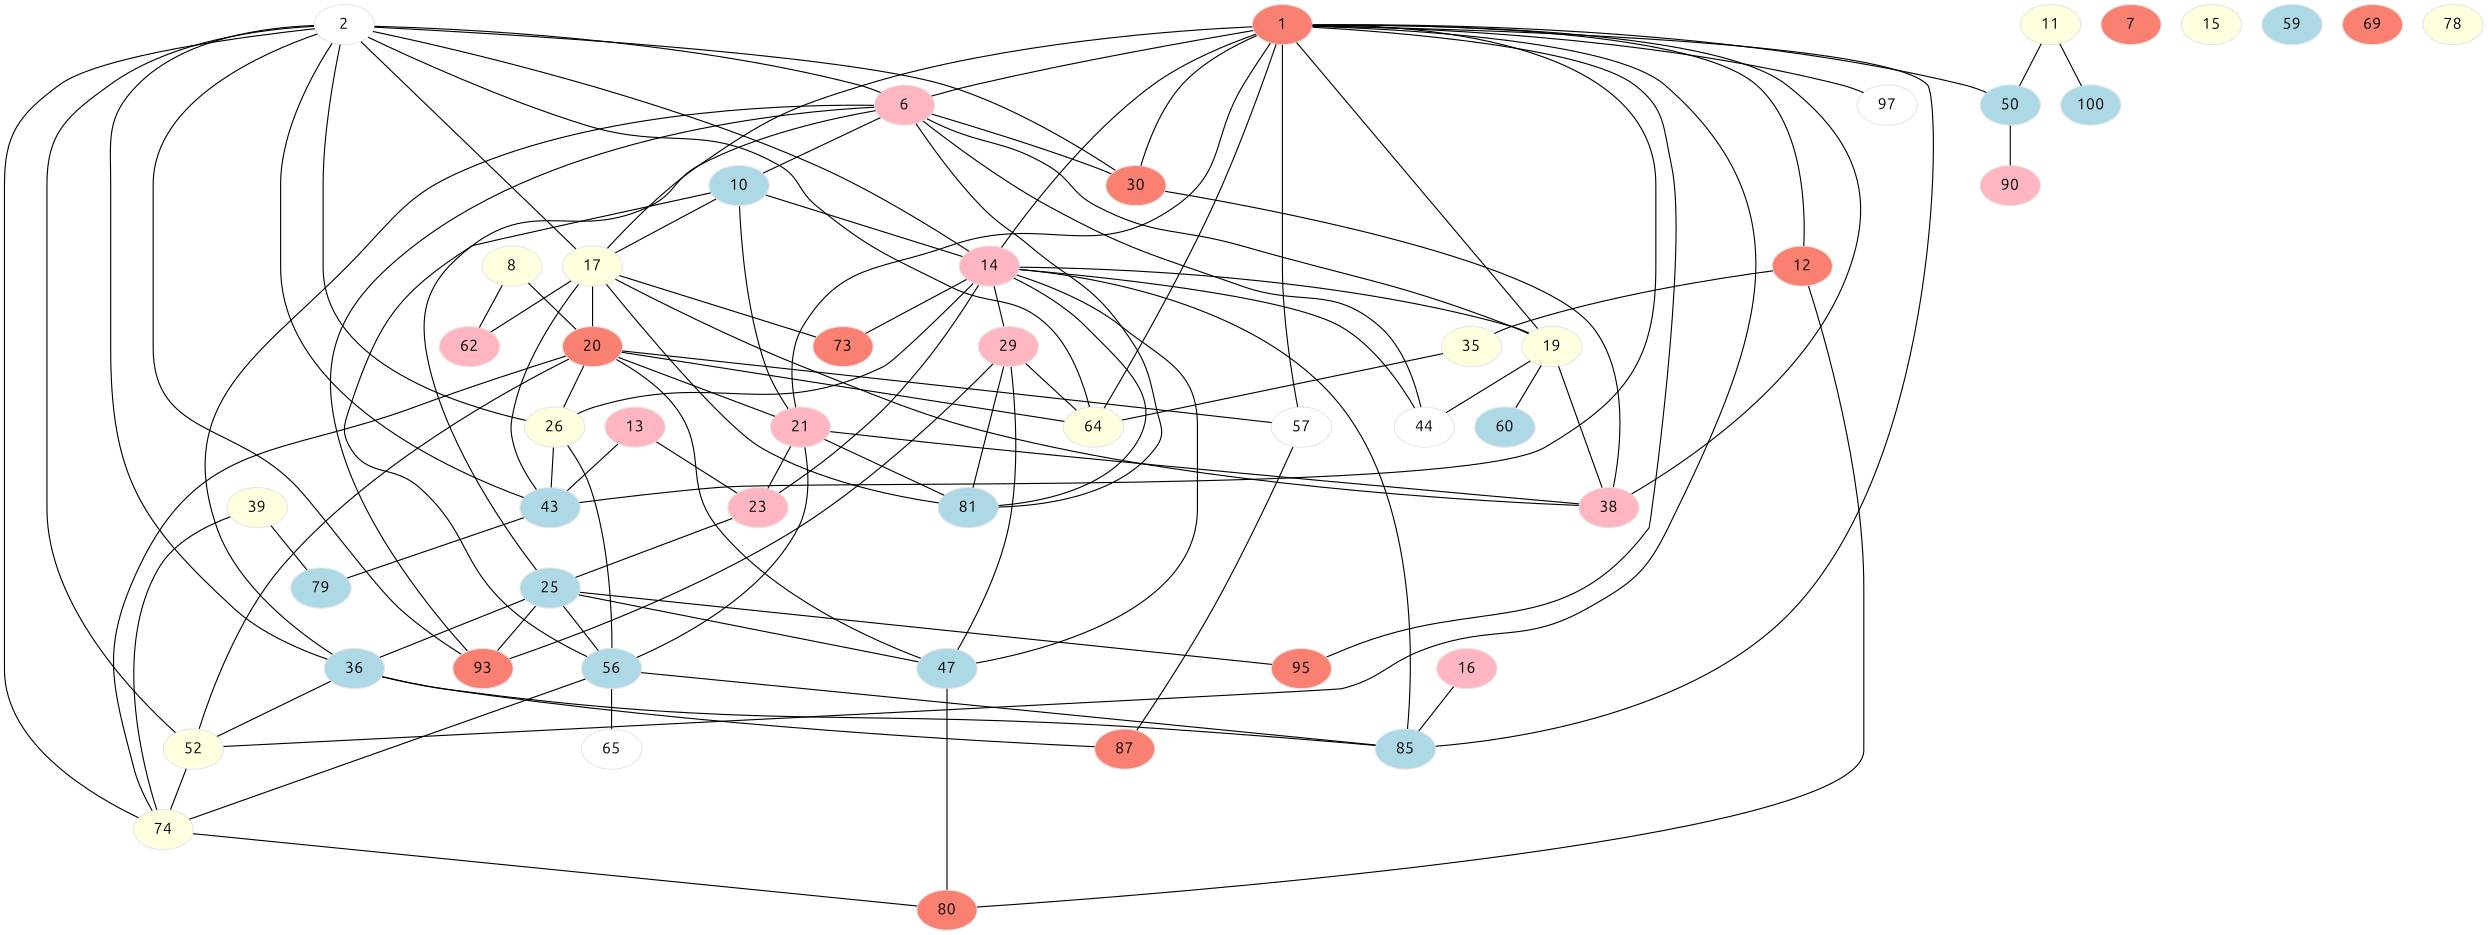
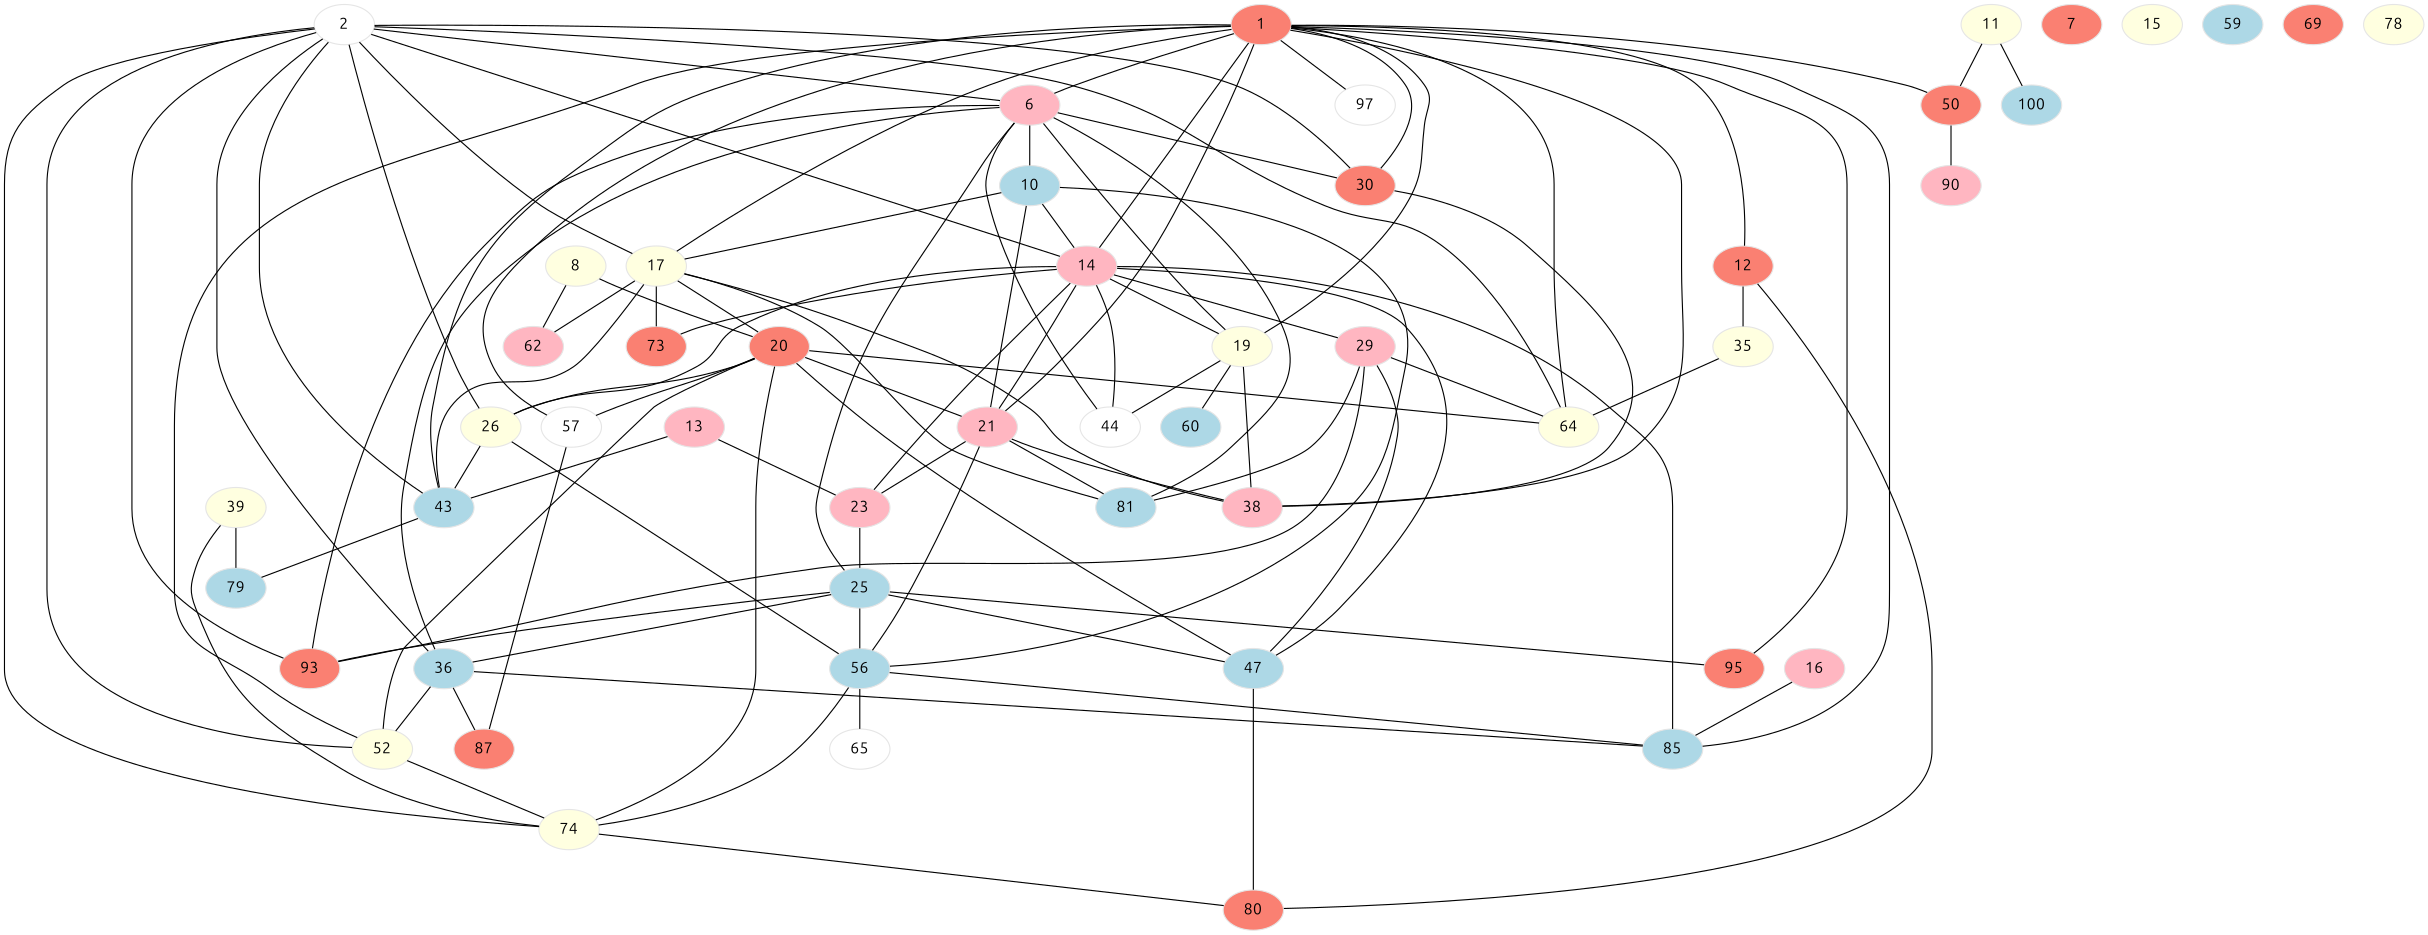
(2010, 105) -> (1951, 105)
(1144, 400) -> (1038, 347)
